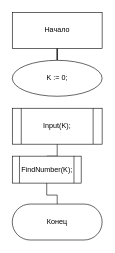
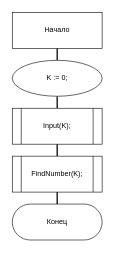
none -> (57, 102)
(47, 170) -> (57, 174)
